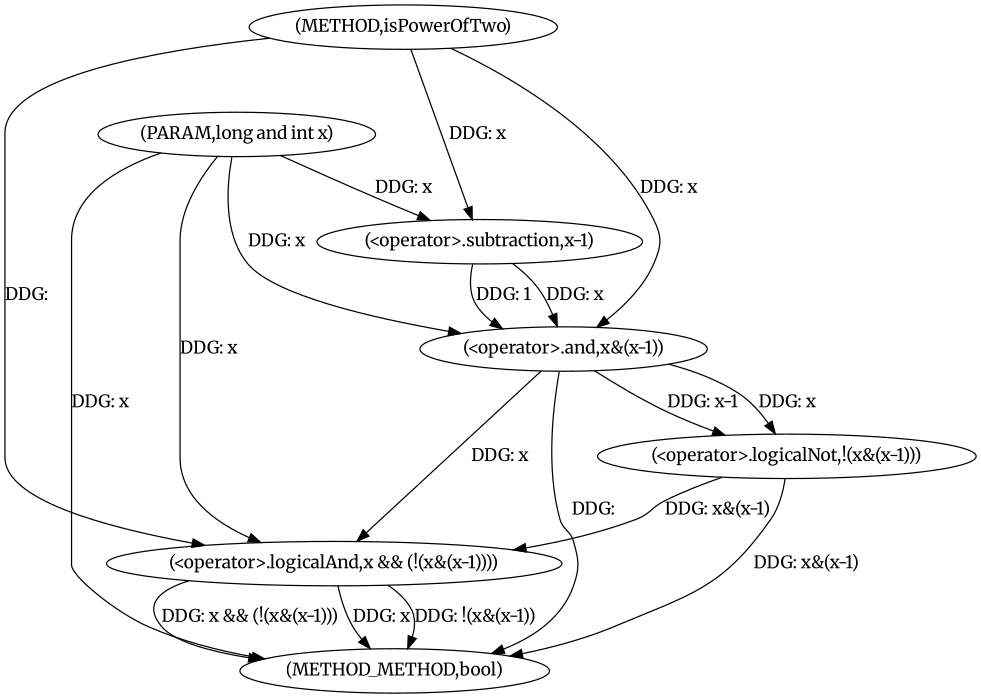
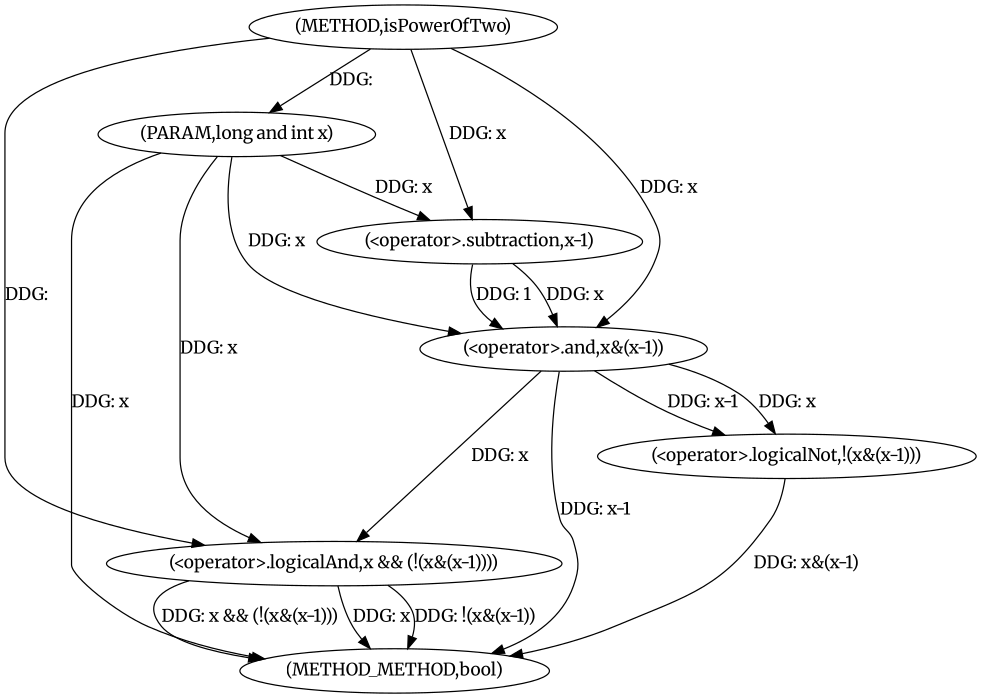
none -> (325, 77)
(596, 510) -> (596, 510)
(628, 522) -> none
